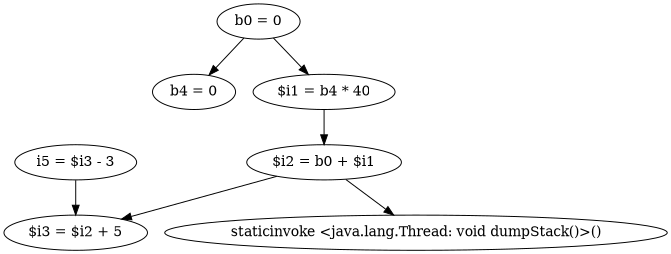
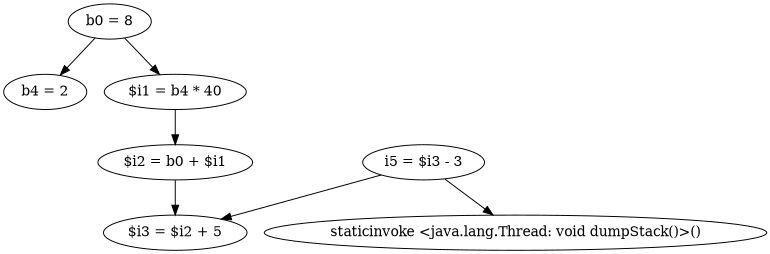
(259, 22) -> (110, 22)
(194, 92) -> (45, 92)
(366, 194) -> (465, 194)
